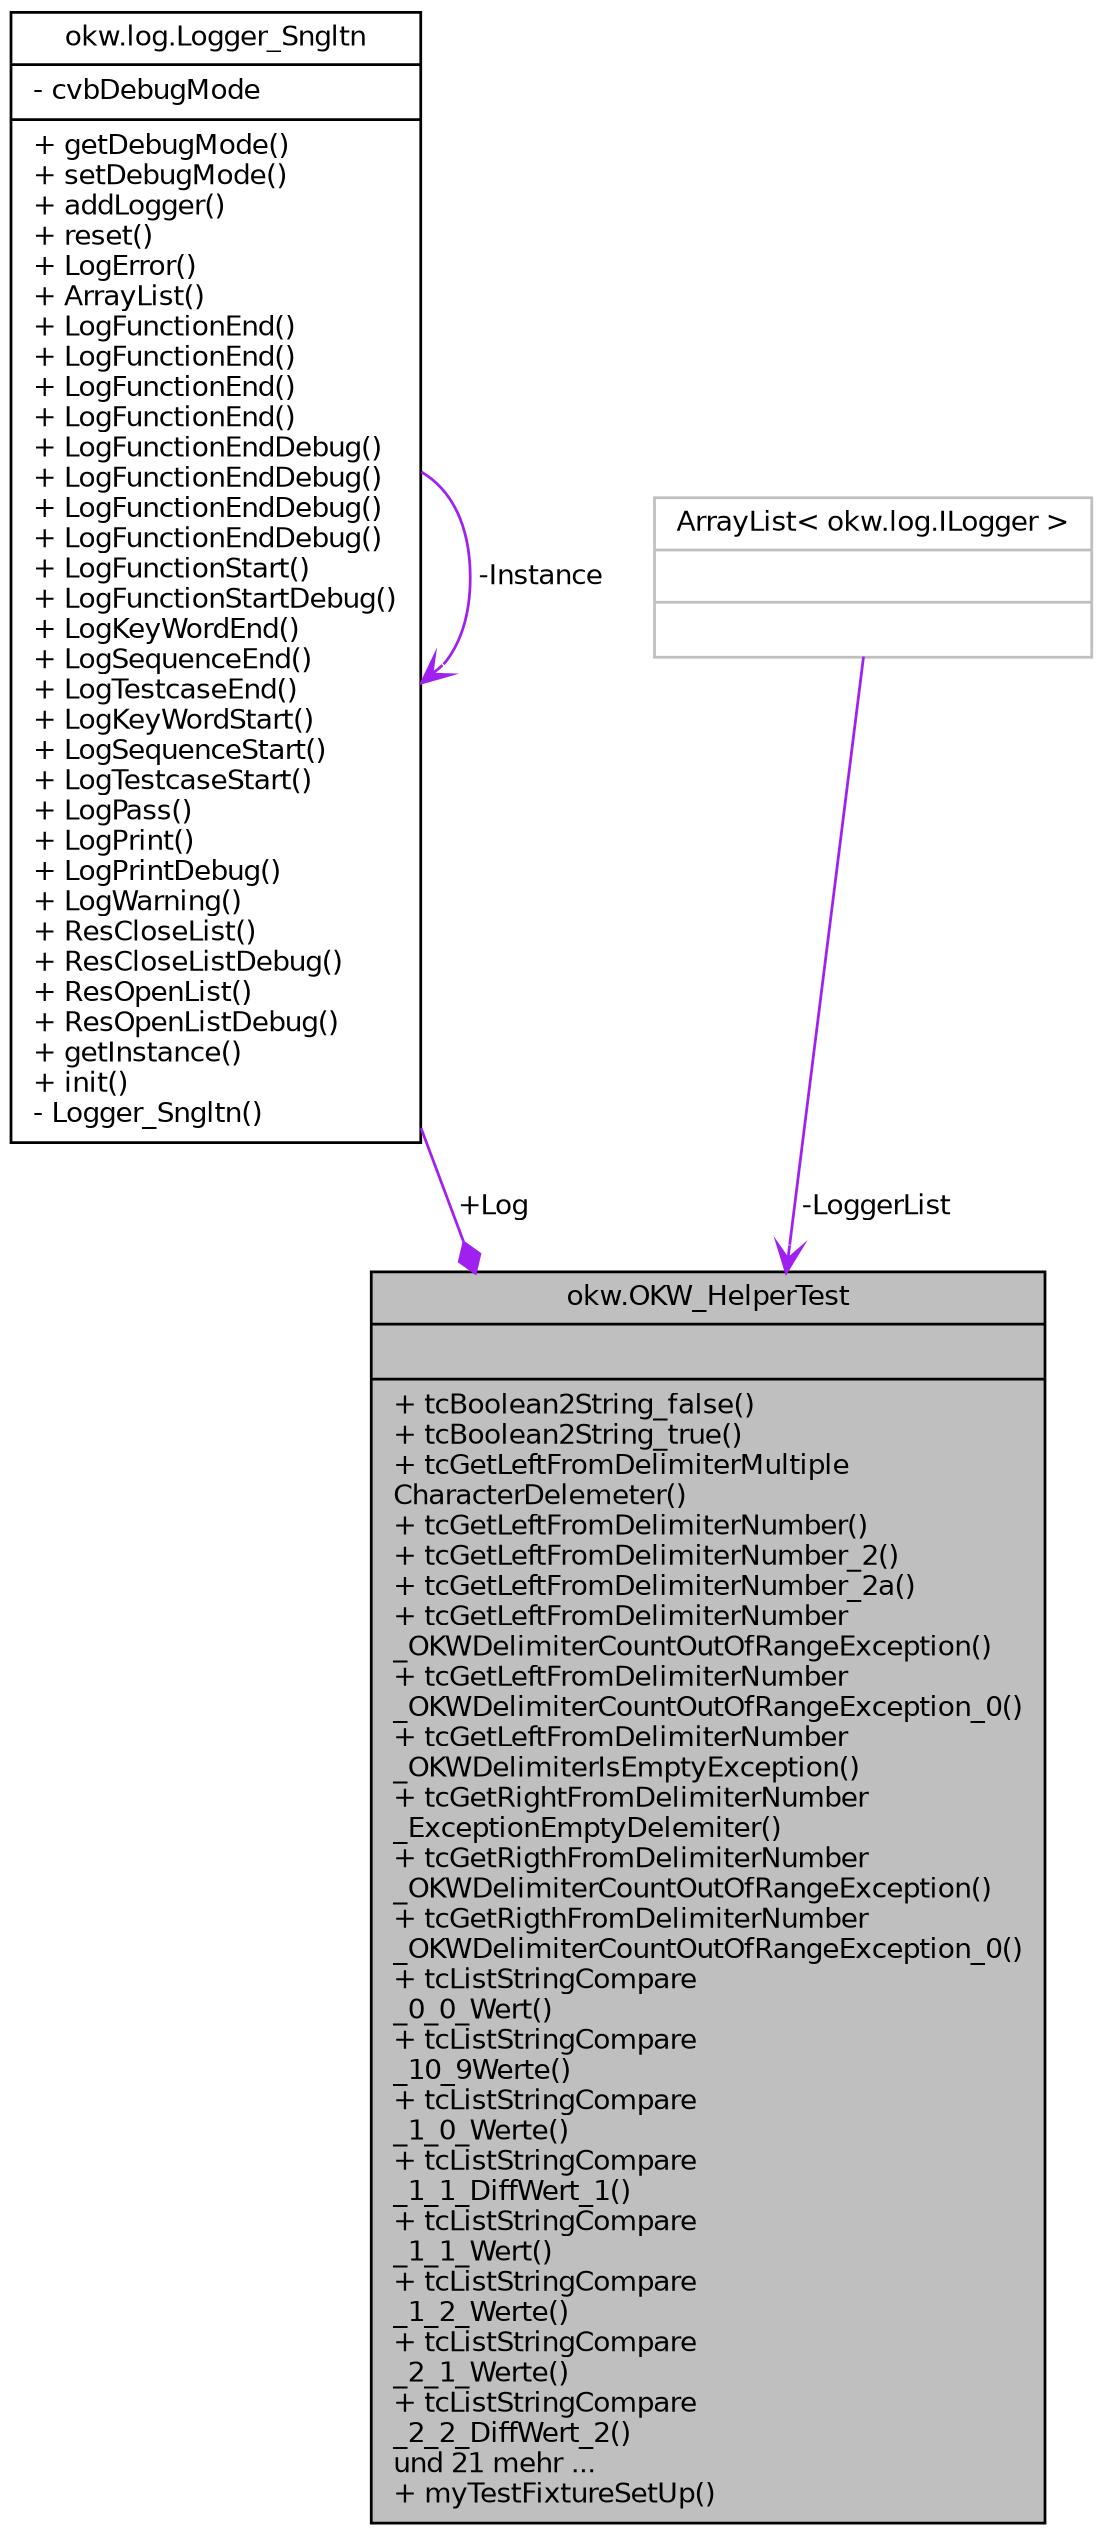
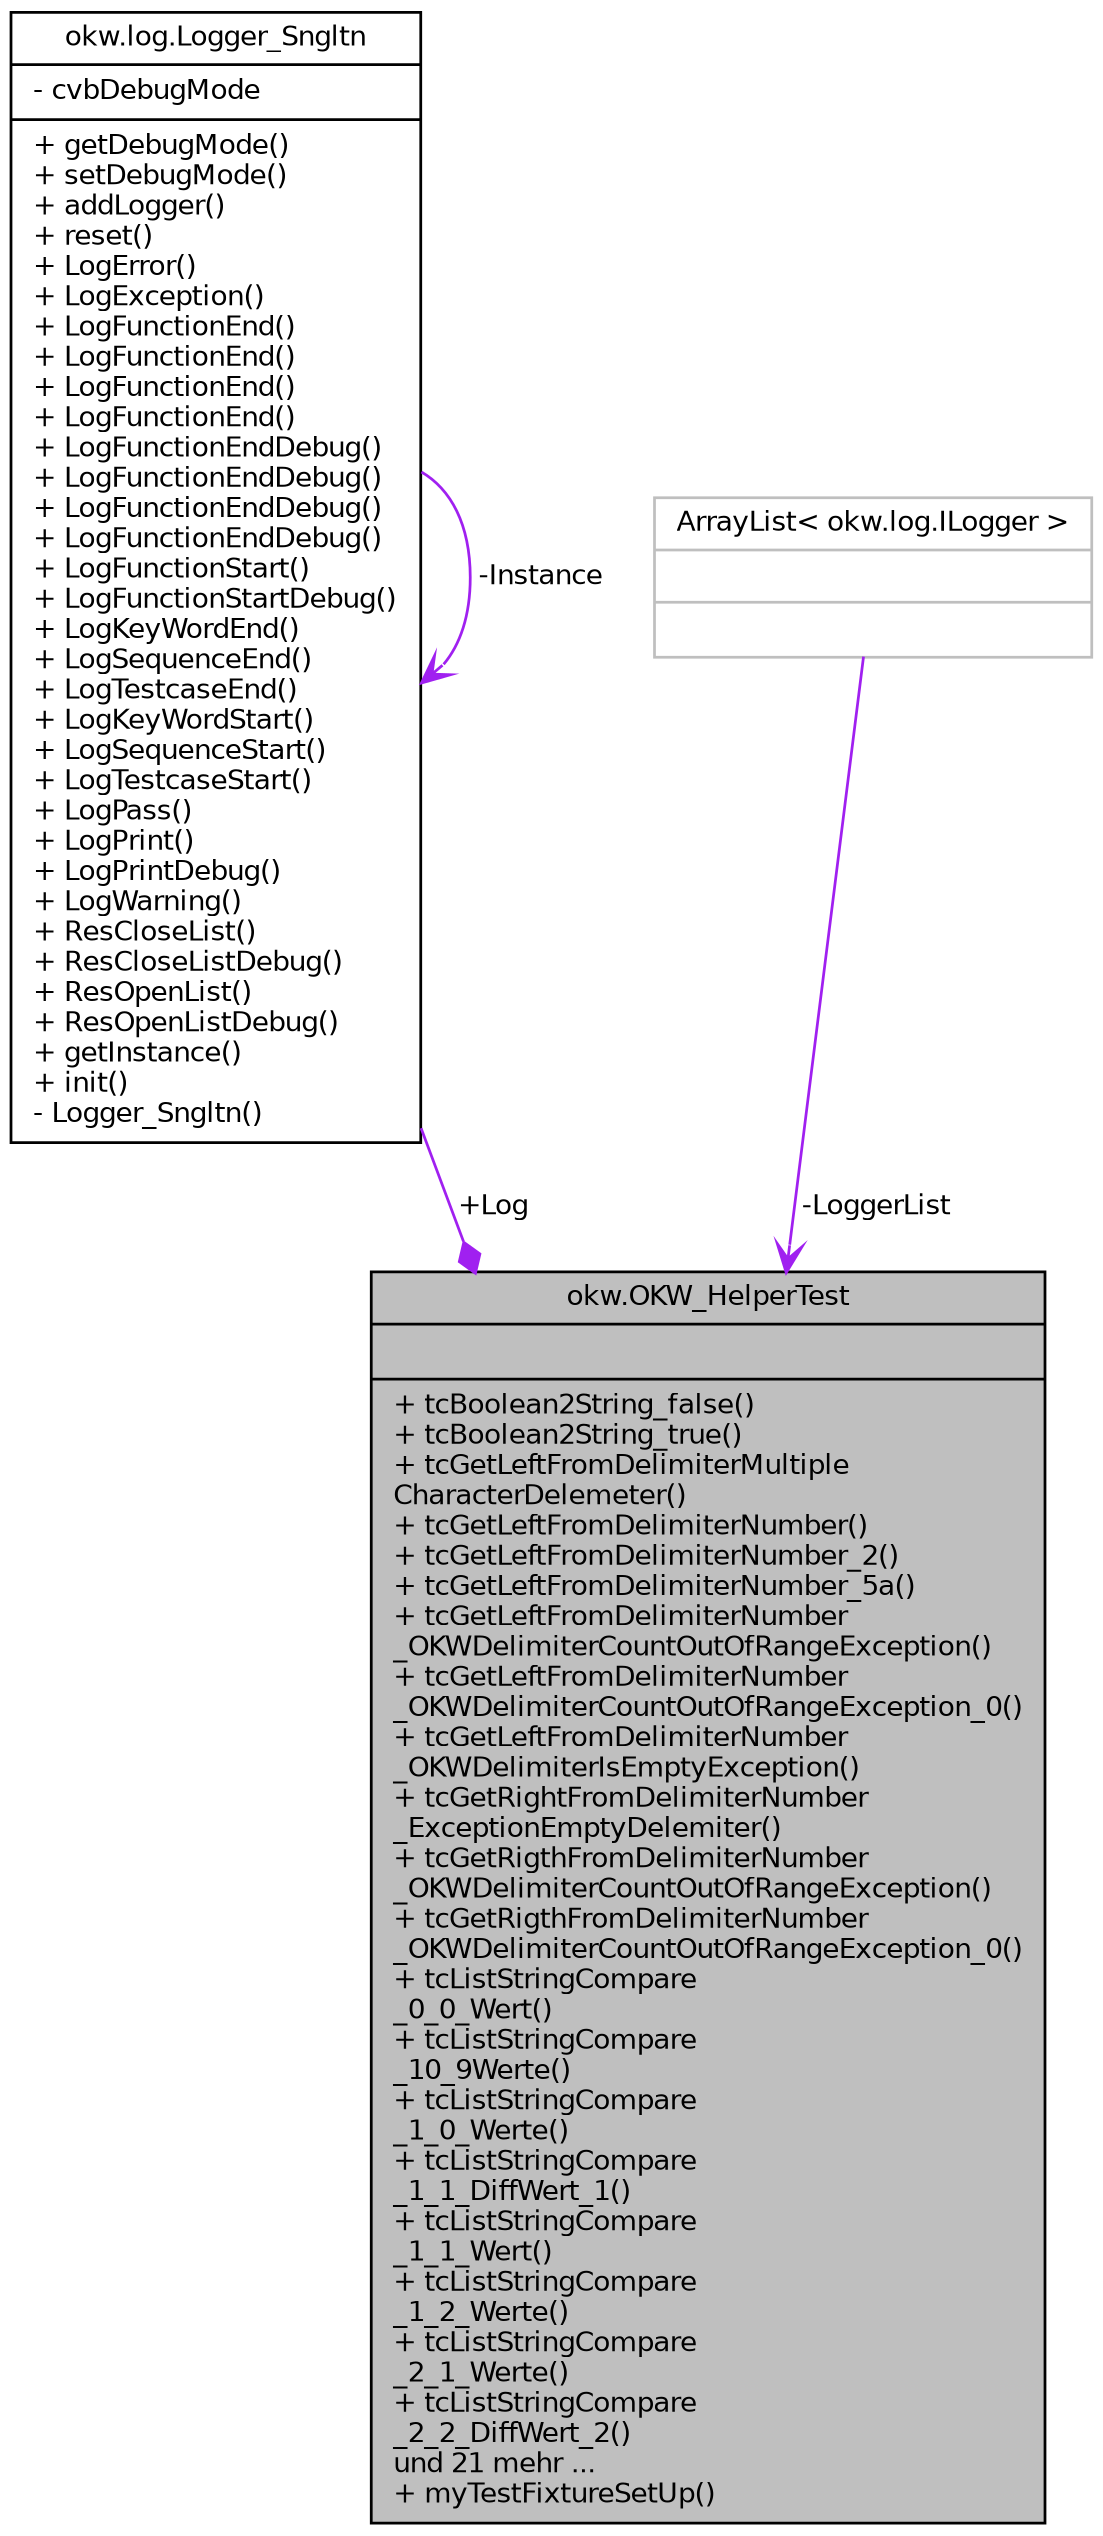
(120, 297) -> (150, 297)
(654, 1587) -> (654, 1587)
